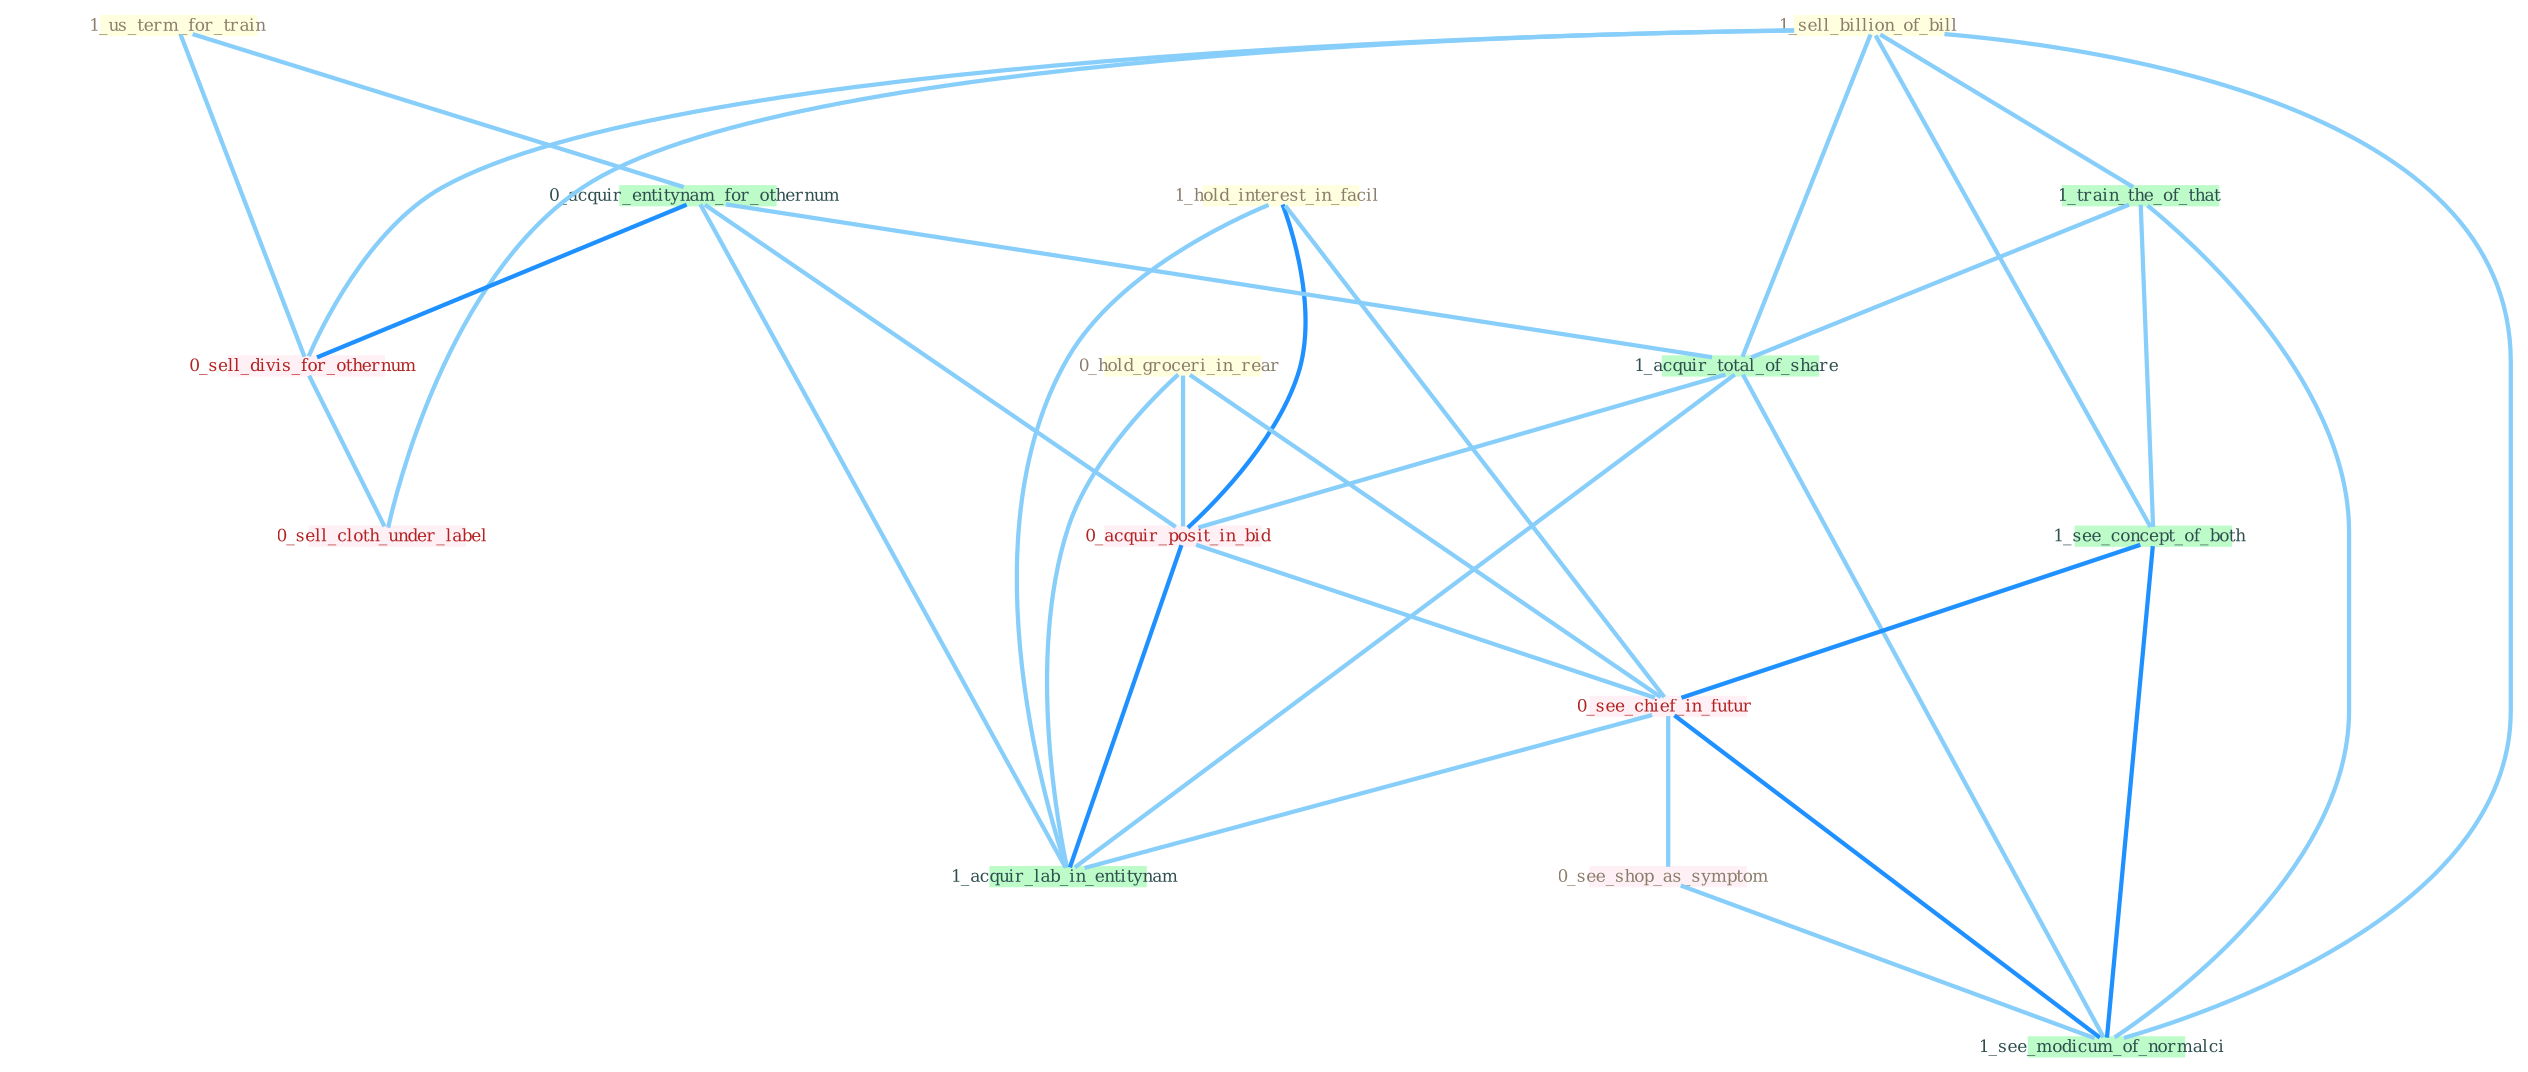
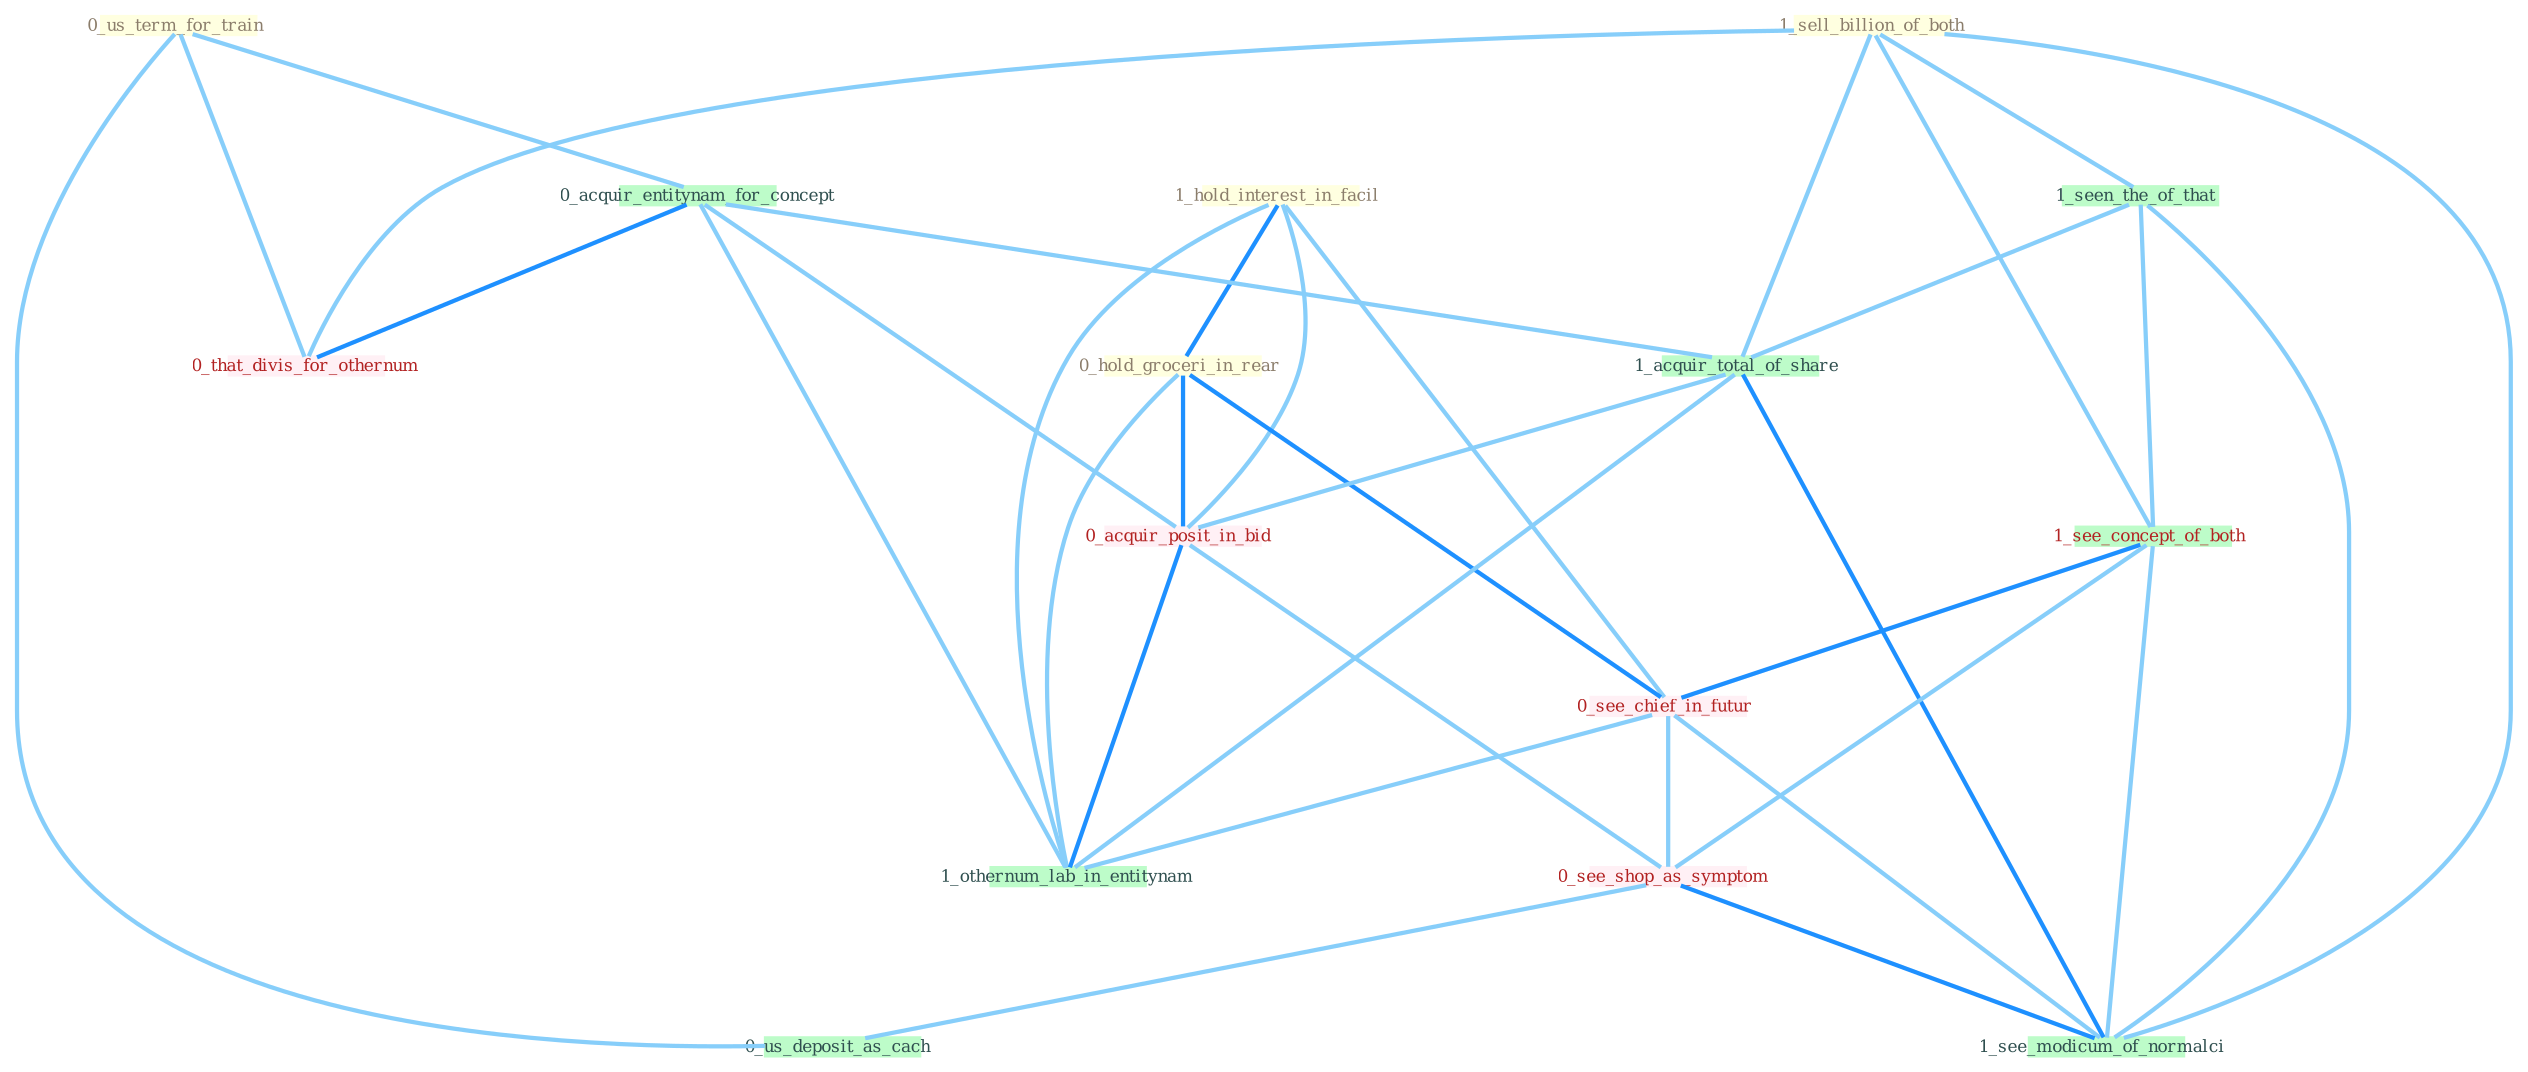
(179, 26) -> (179, 26)
(1872, 26) -> (1872, 26)
(698, 196) -> (698, 196)
(2141, 196) -> (2141, 196)
none -> (1246, 258)
(306, 366) -> (306, 366)
(1295, 382) -> (1295, 382)
(1183, 451) -> (1183, 451)
(387, 536) -> none
(1425, 536) -> (1425, 536)
(2153, 536) -> (2153, 536)
(1448, 629) -> (1425, 706)
(1923, 706) -> (1905, 673)
none -> (1887, 722)
(2130, 792) -> (2130, 792)
(1887, 876) -> (1887, 876)
(1068, 877) -> (1068, 877)
(1668, 877) -> (1668, 877)
(1888, 962) -> (1888, 962)
none -> (843, 1047)
